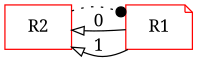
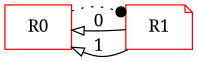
(38, 27) -> (38, 27)
